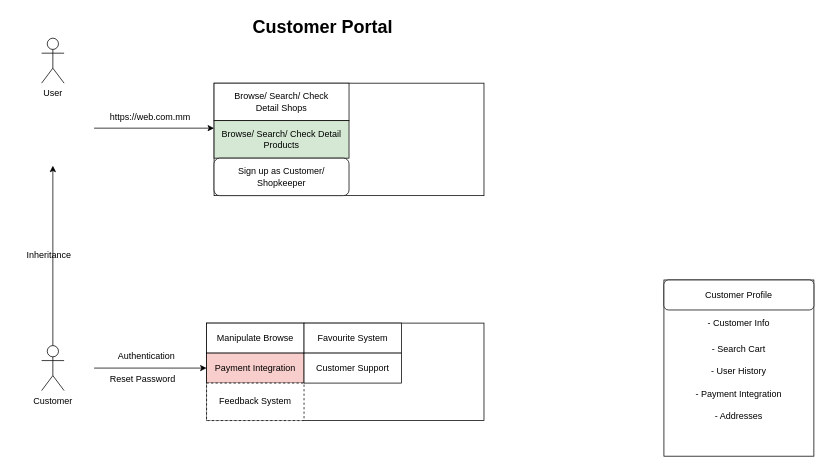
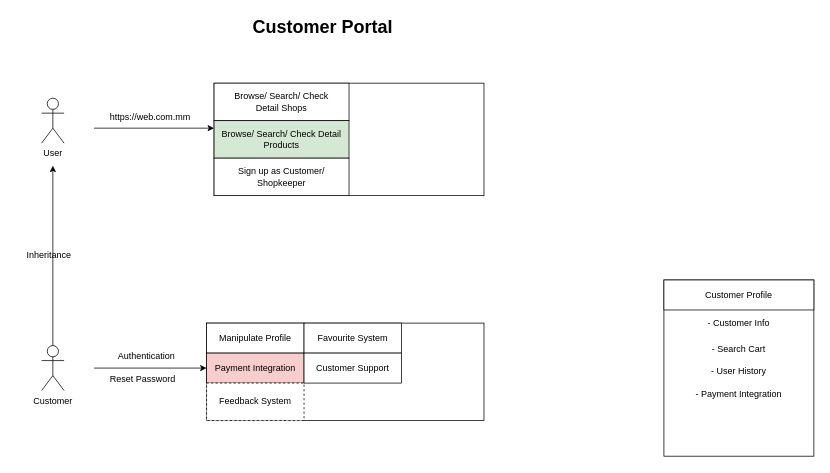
(53, 60) -> (53, 120)
(282, 177) -> (282, 177)
(739, 295) -> (739, 295)
(255, 338) -> (255, 338)
(739, 417) -> none
